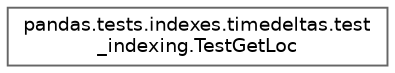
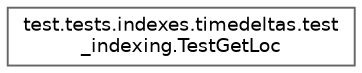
(198, 37) -> (181, 37)
